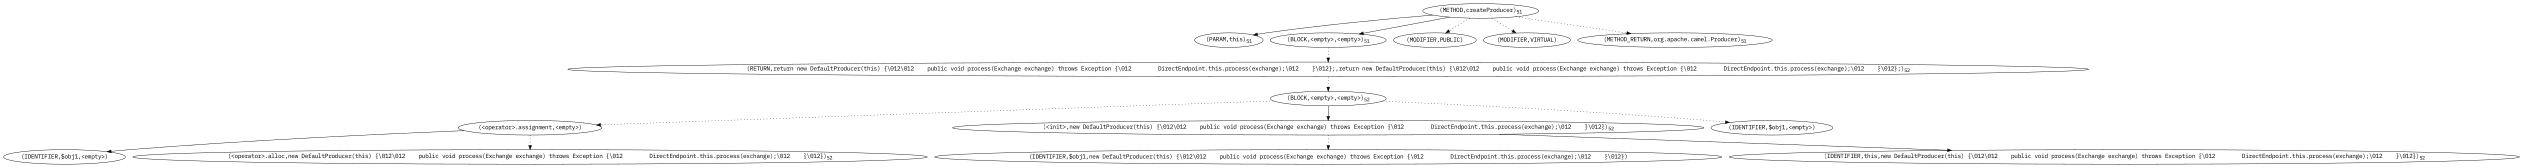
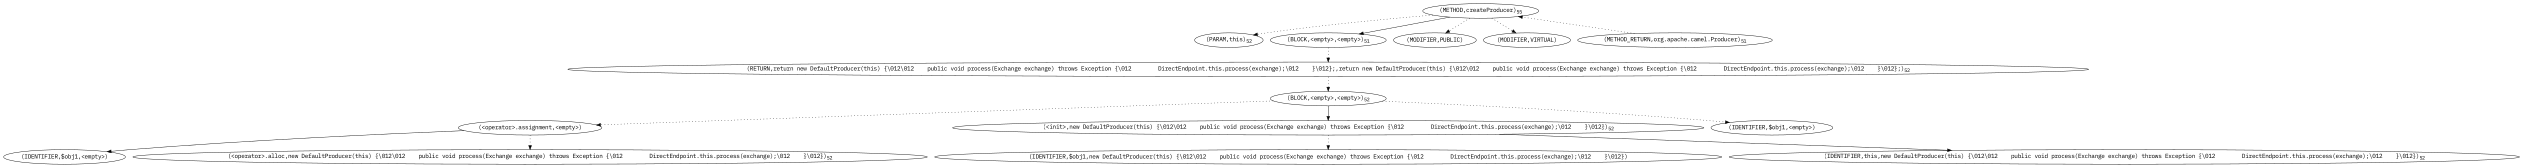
(1519, 10) -> (1519, 10)
(1345, 23) -> (1345, 23)
(1571, 25) -> (1579, 25)
(1249, 40) -> (1249, 40)
